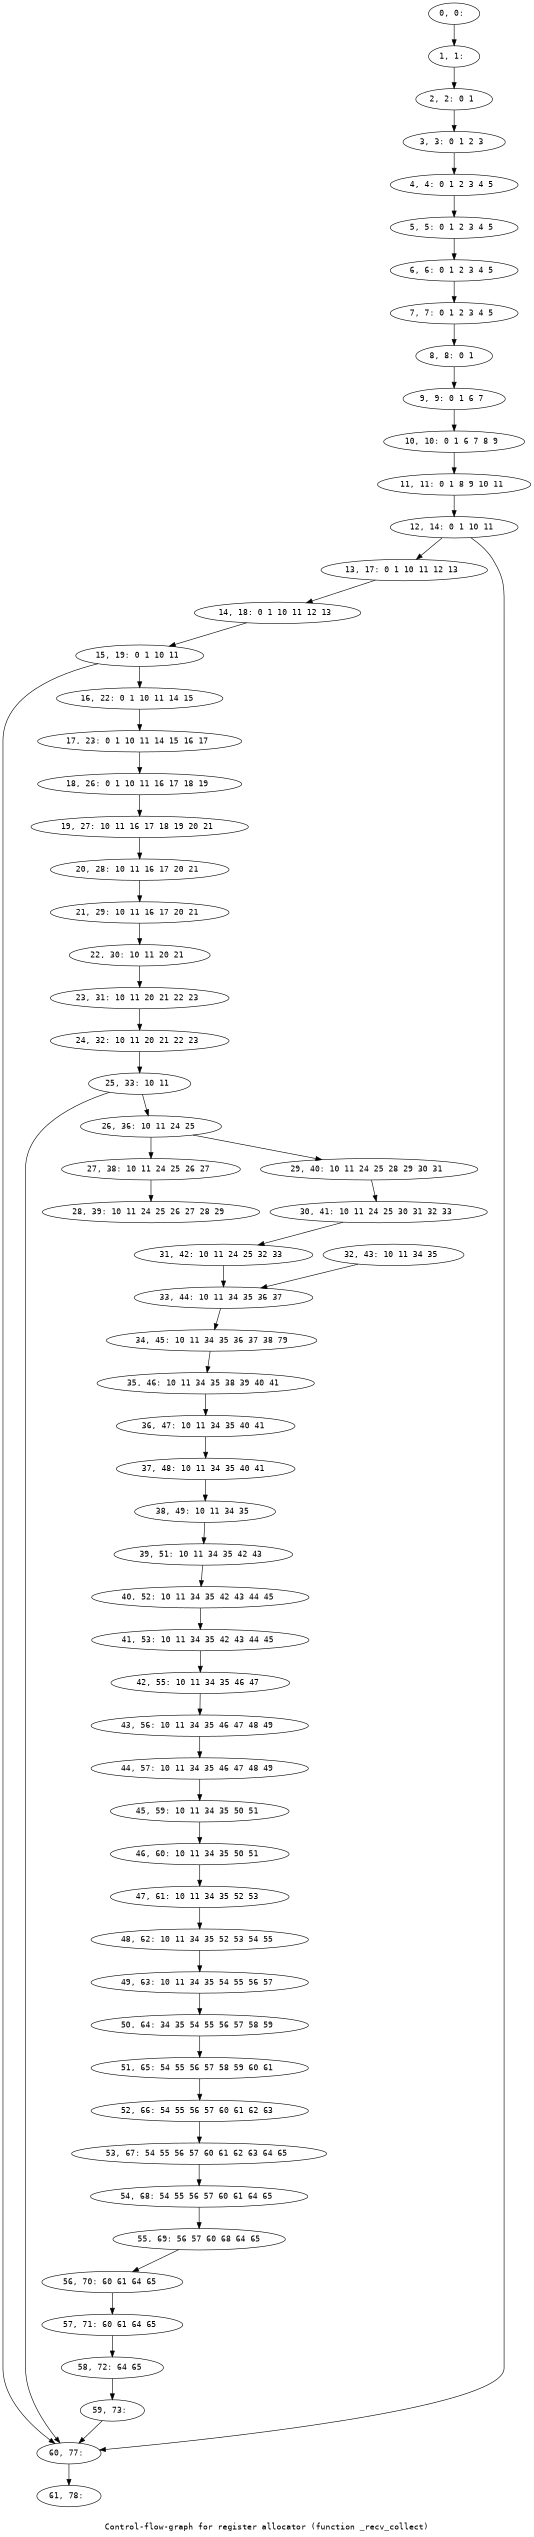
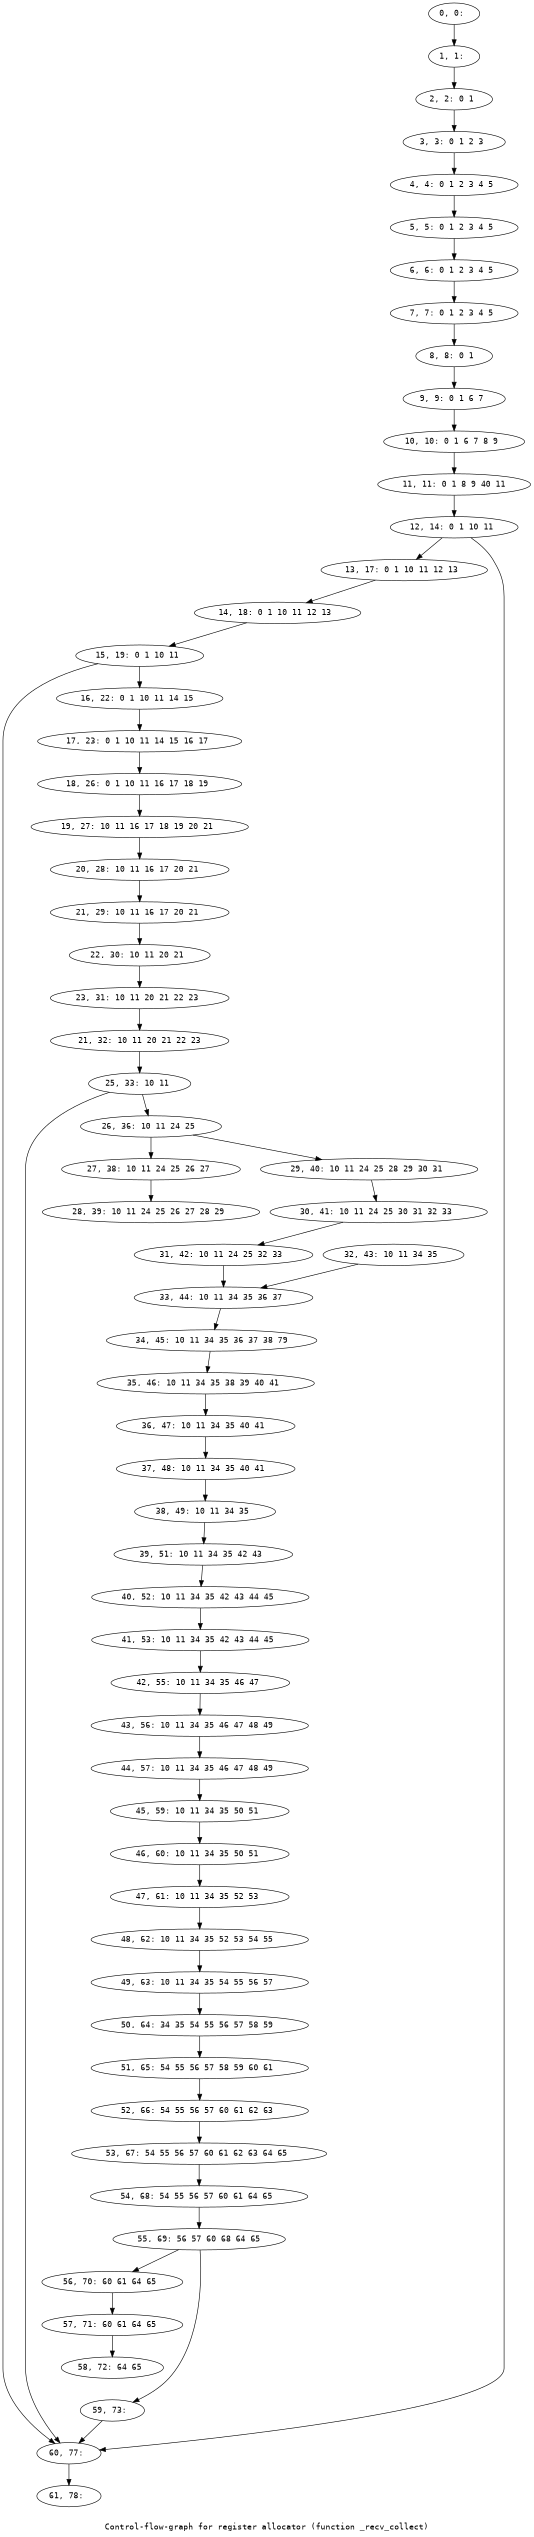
(454, 484) -> (454, 484)
(140, 1041) -> (140, 1041)
(112, 2386) -> (192, 2335)
